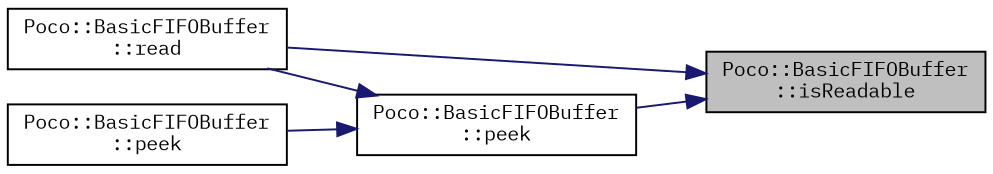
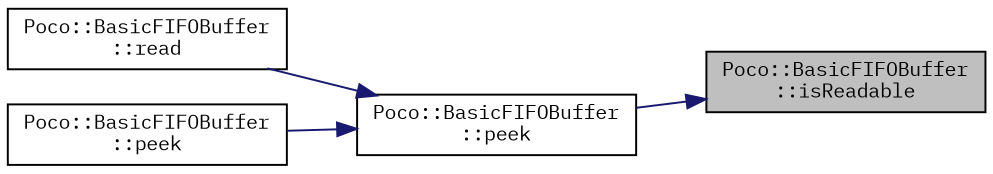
(487, 60) -> none
